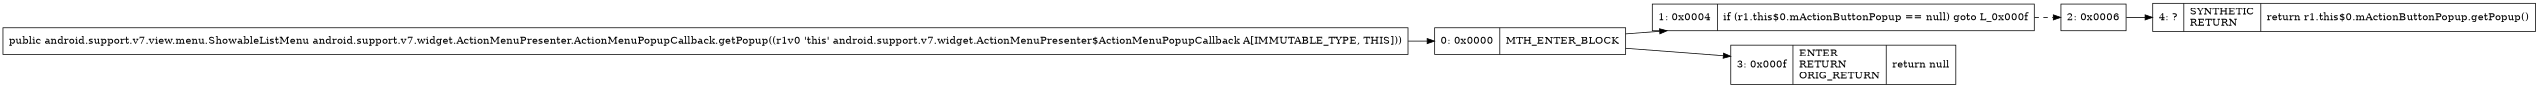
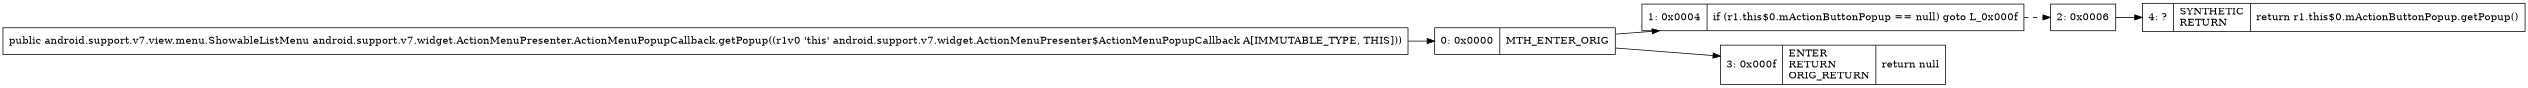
(1563, 41) -> (1558, 41)
